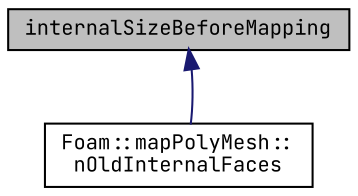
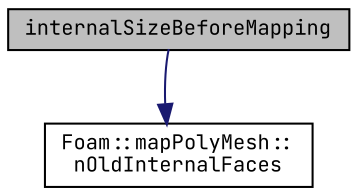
(193, 97) -> (165, 76)
